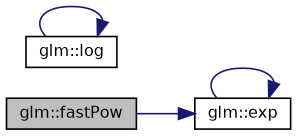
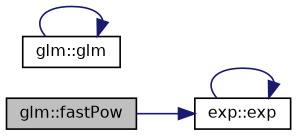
(71, 52) -> (71, 52)
(243, 114) -> (243, 114)
